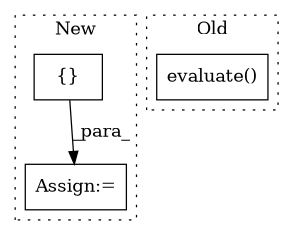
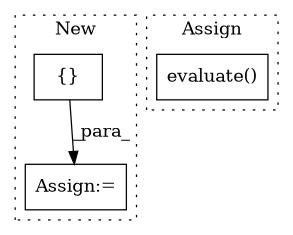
(212, 30) -> (212, 30)
